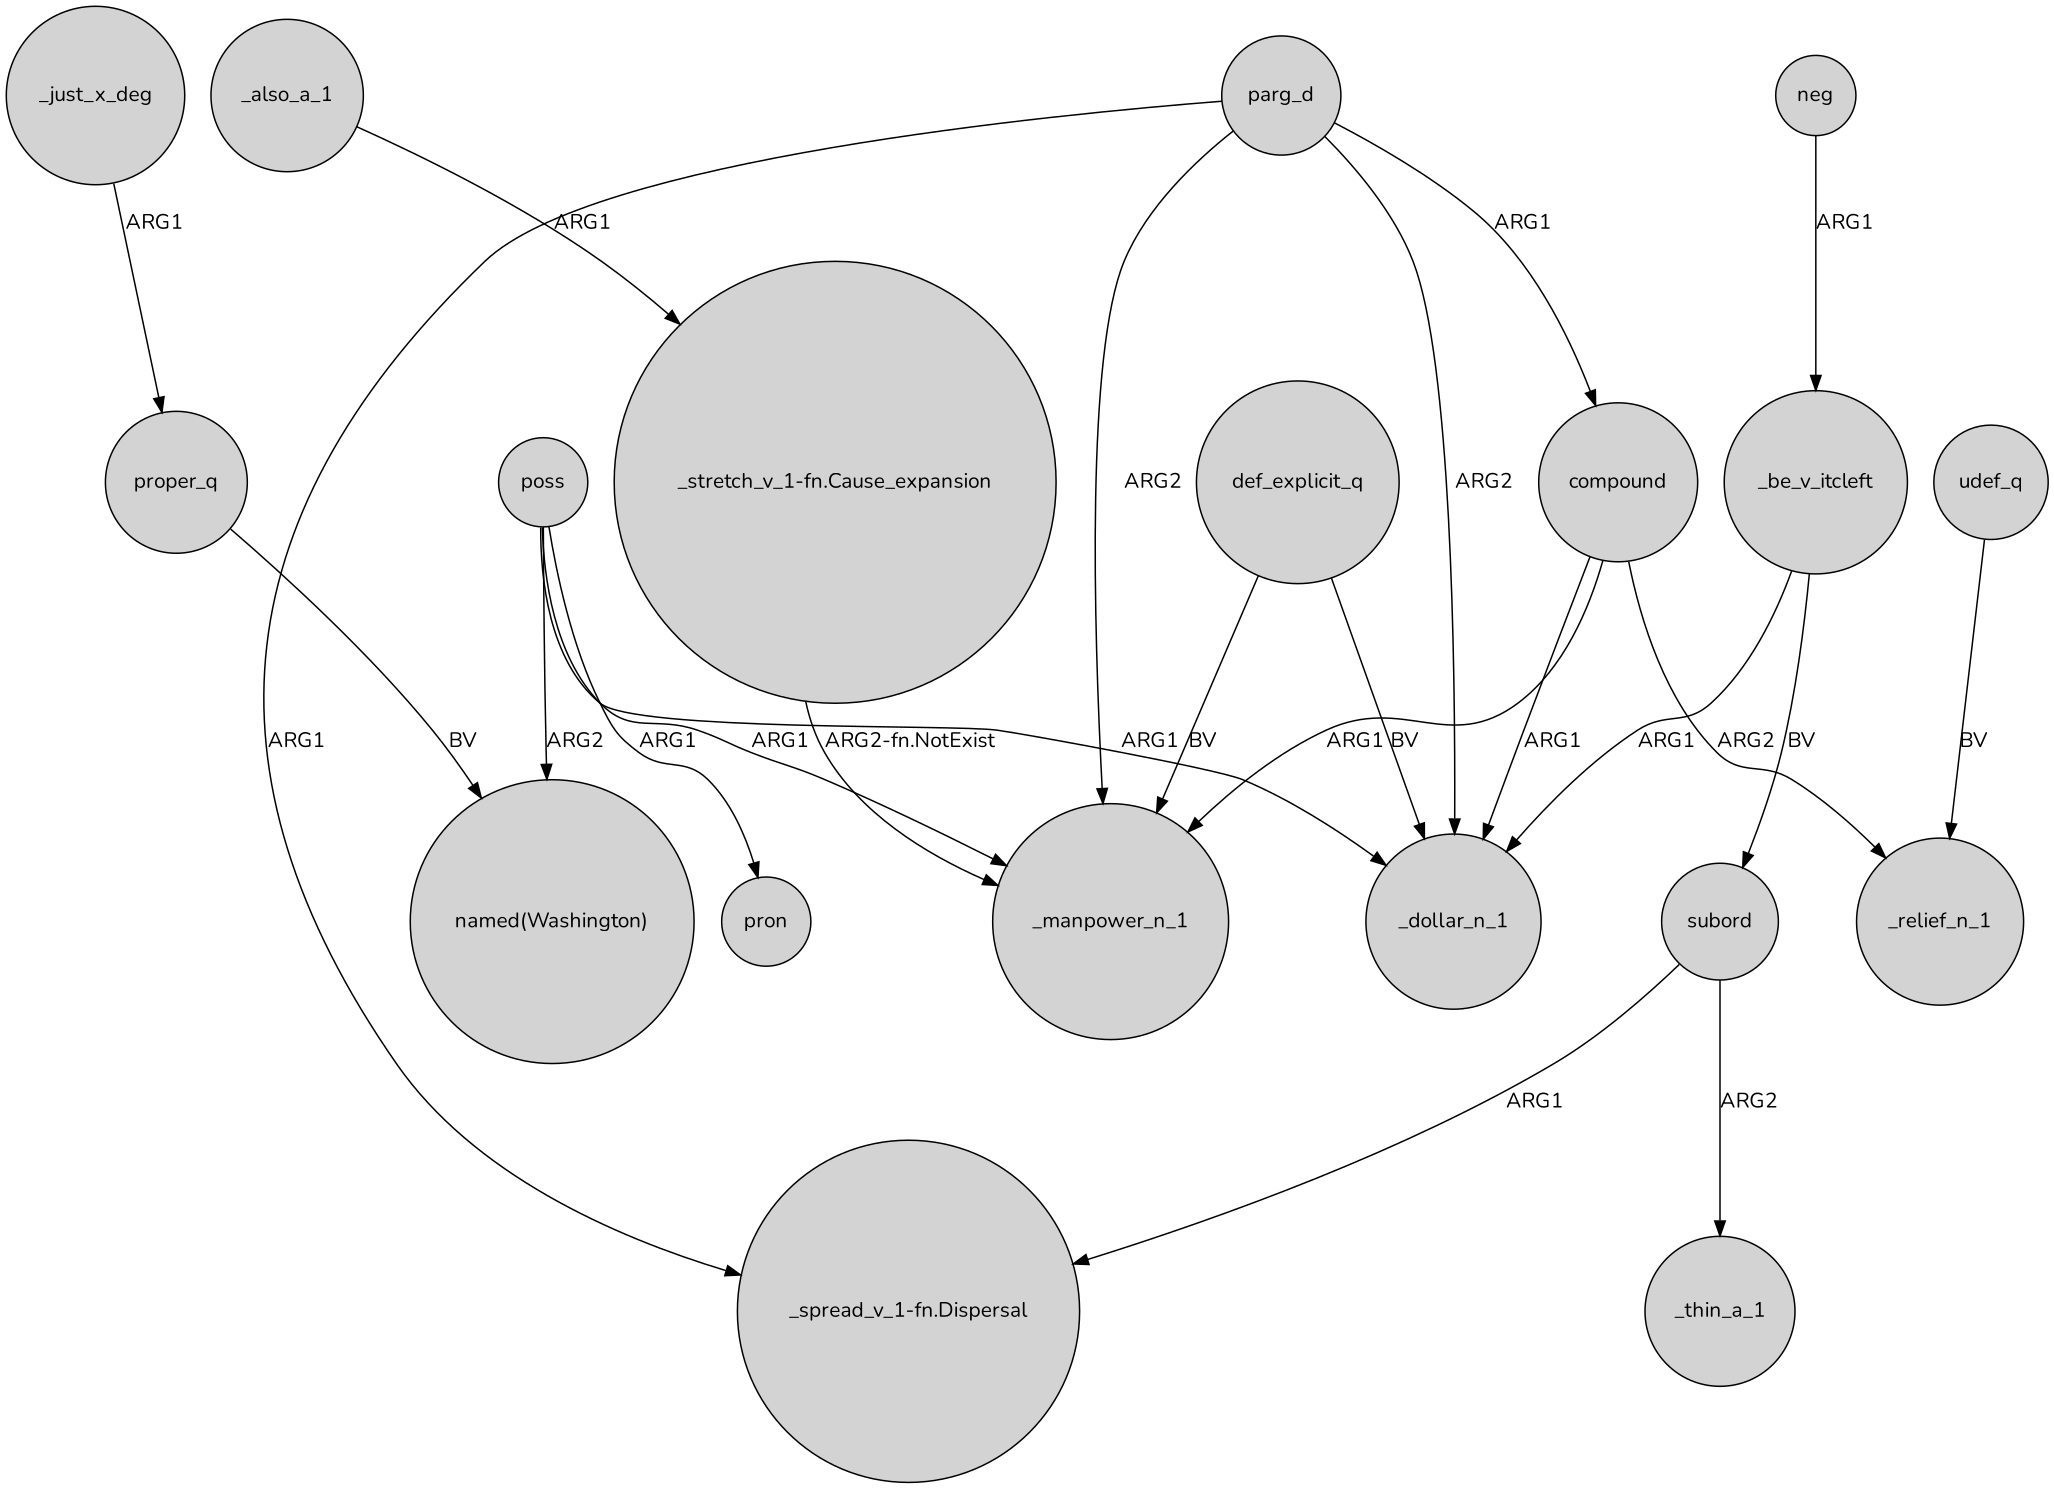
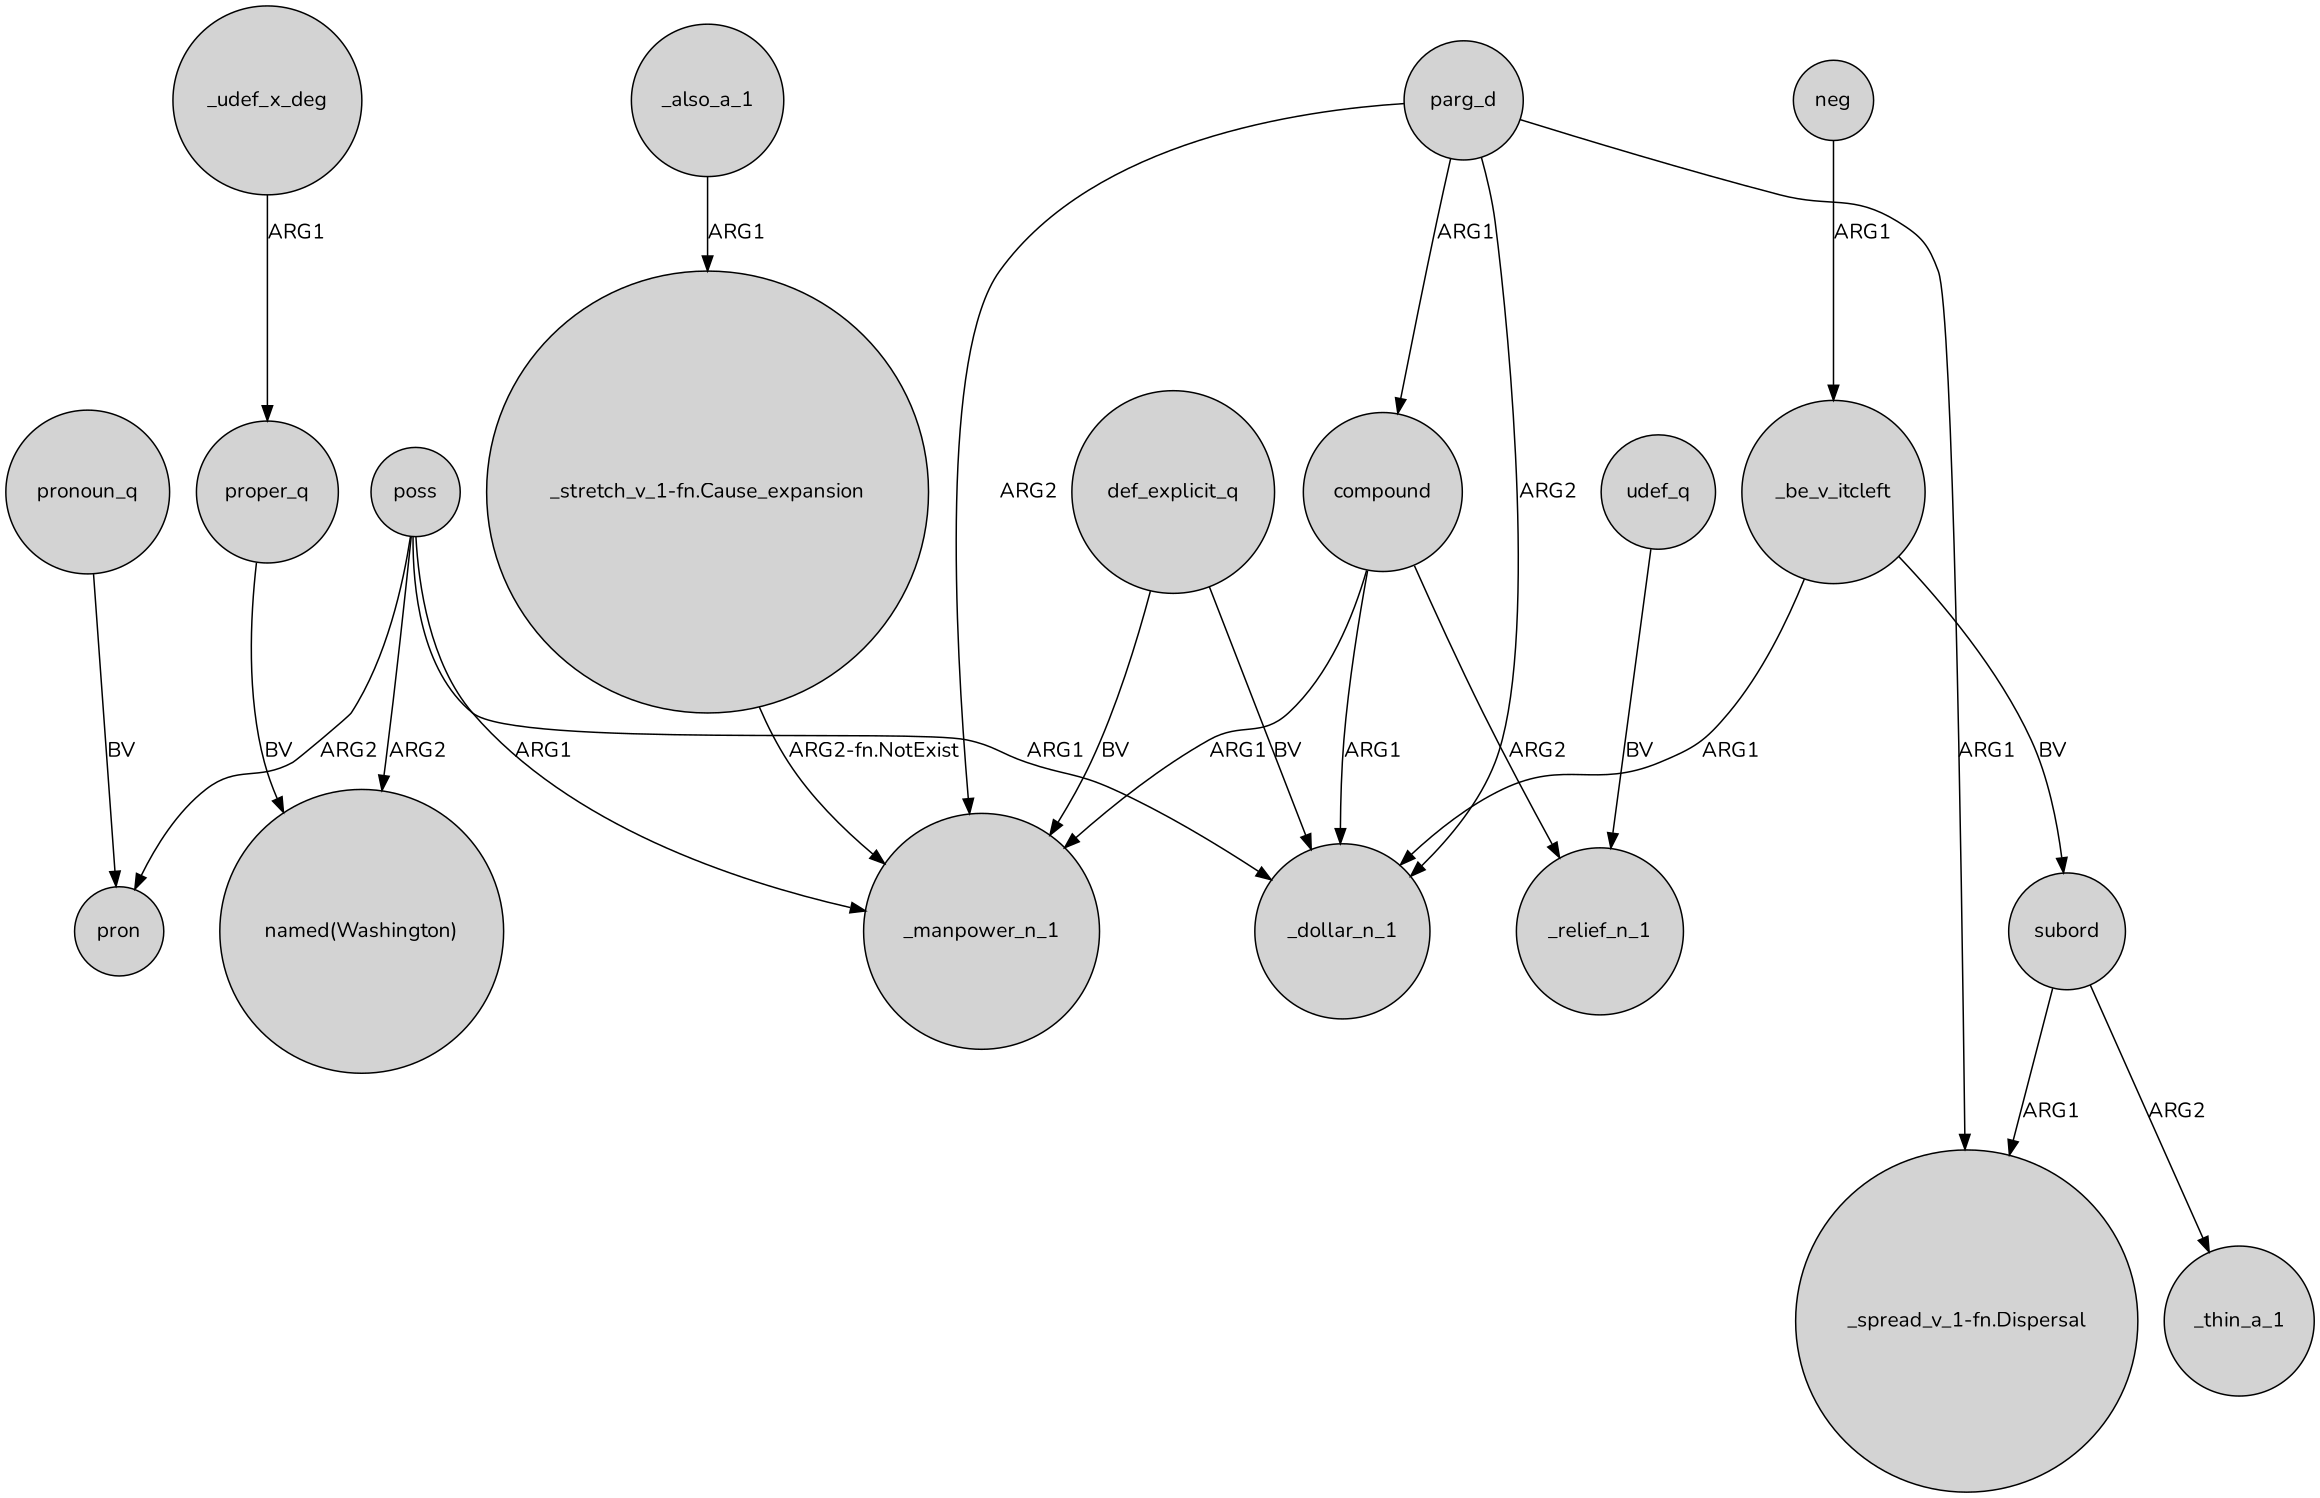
(96, 96) -> (267, 100)
none -> (88, 492)
(668, 741) -> (349, 751)
